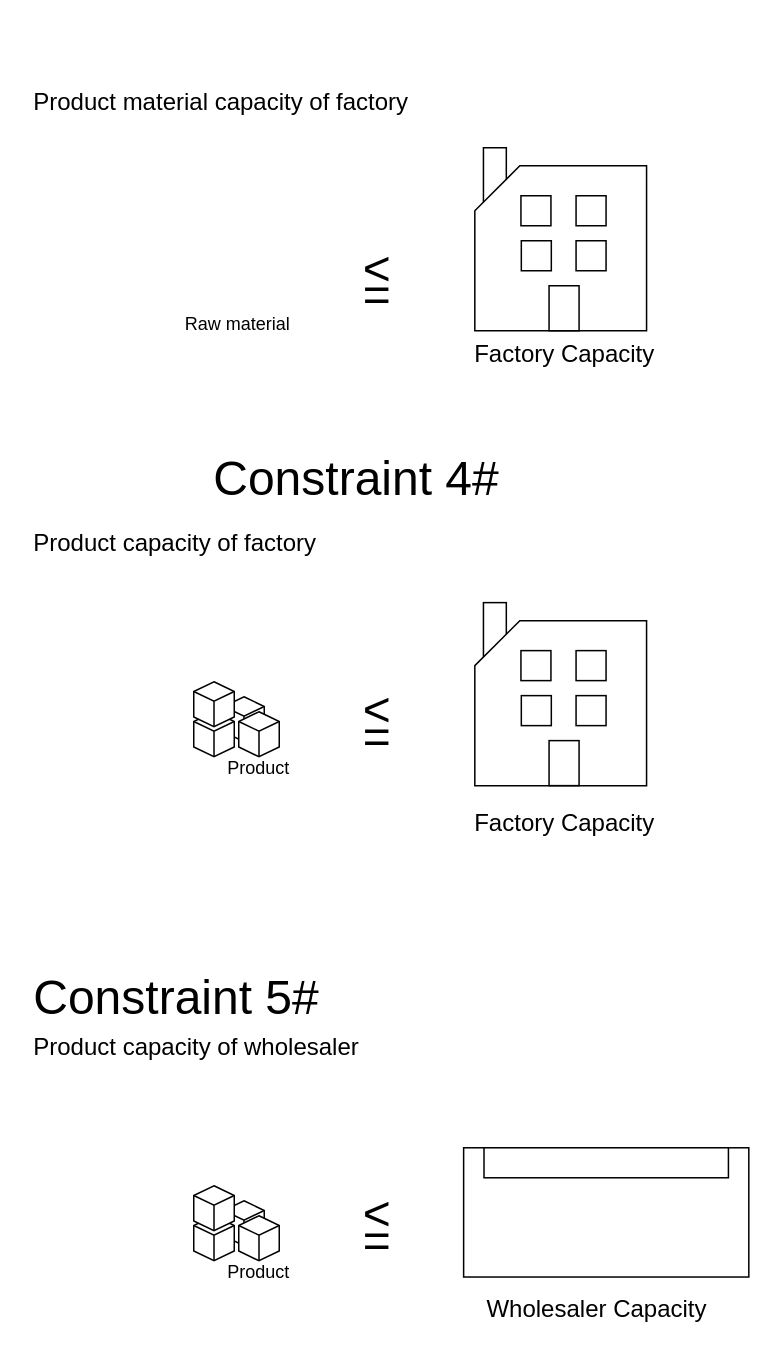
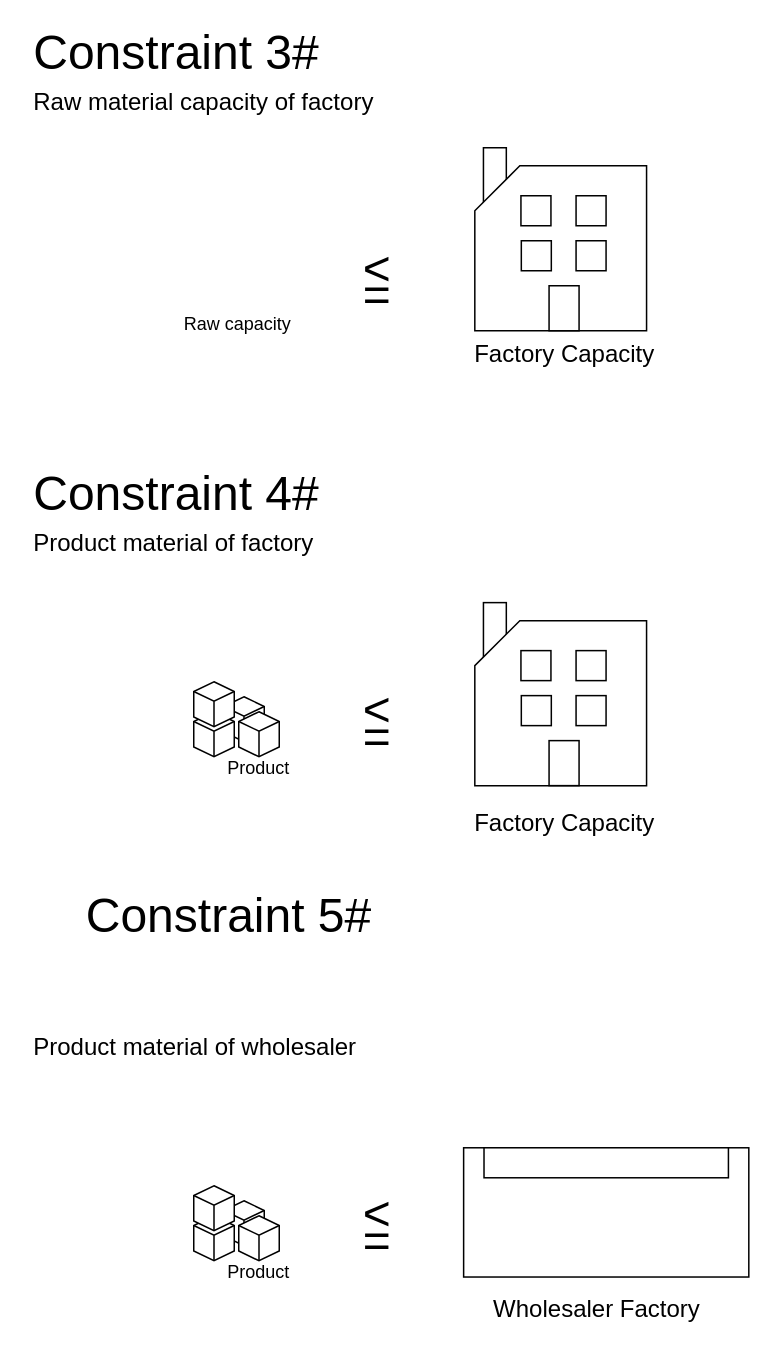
none -> (216, 53)
(254, 101) -> (227, 101)
(238, 325) -> (238, 325)
(396, 479) -> (216, 494)
(203, 542) -> (200, 542)
(216, 998) -> (269, 916)
(217, 1046) -> (214, 1046)
(597, 1309) -> (597, 1309)
